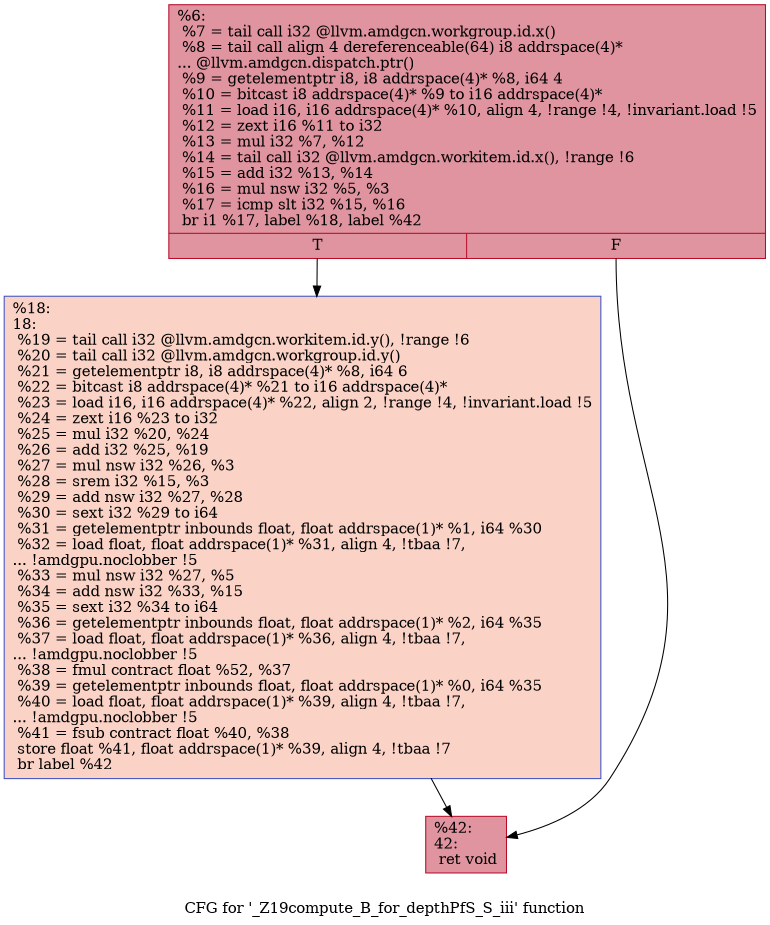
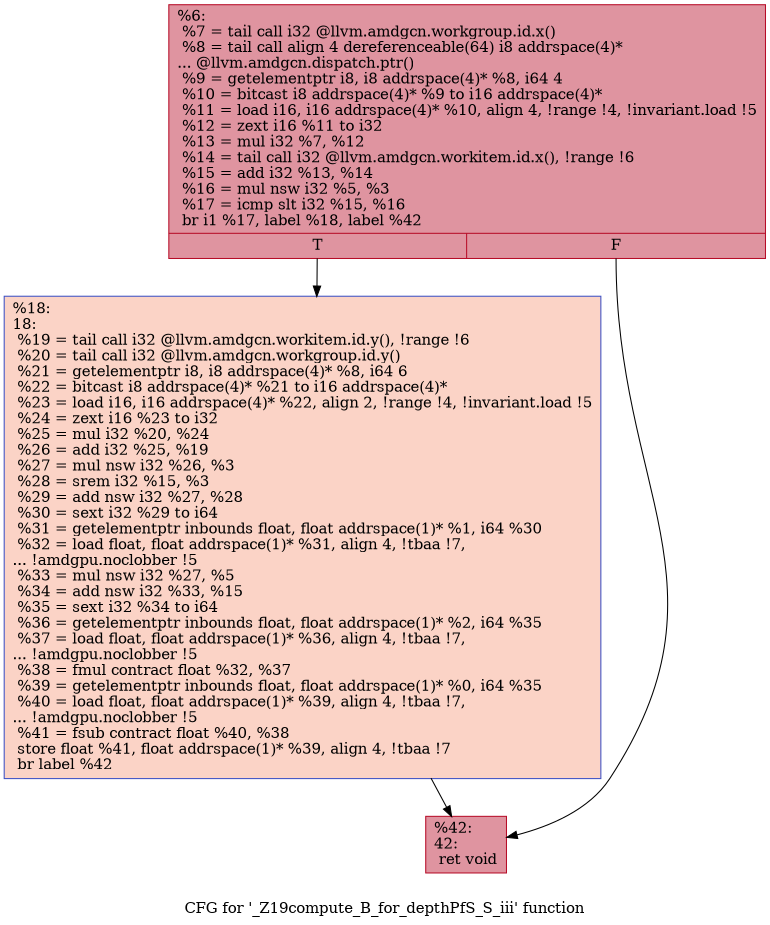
(152, 671) -> (152, 671)
